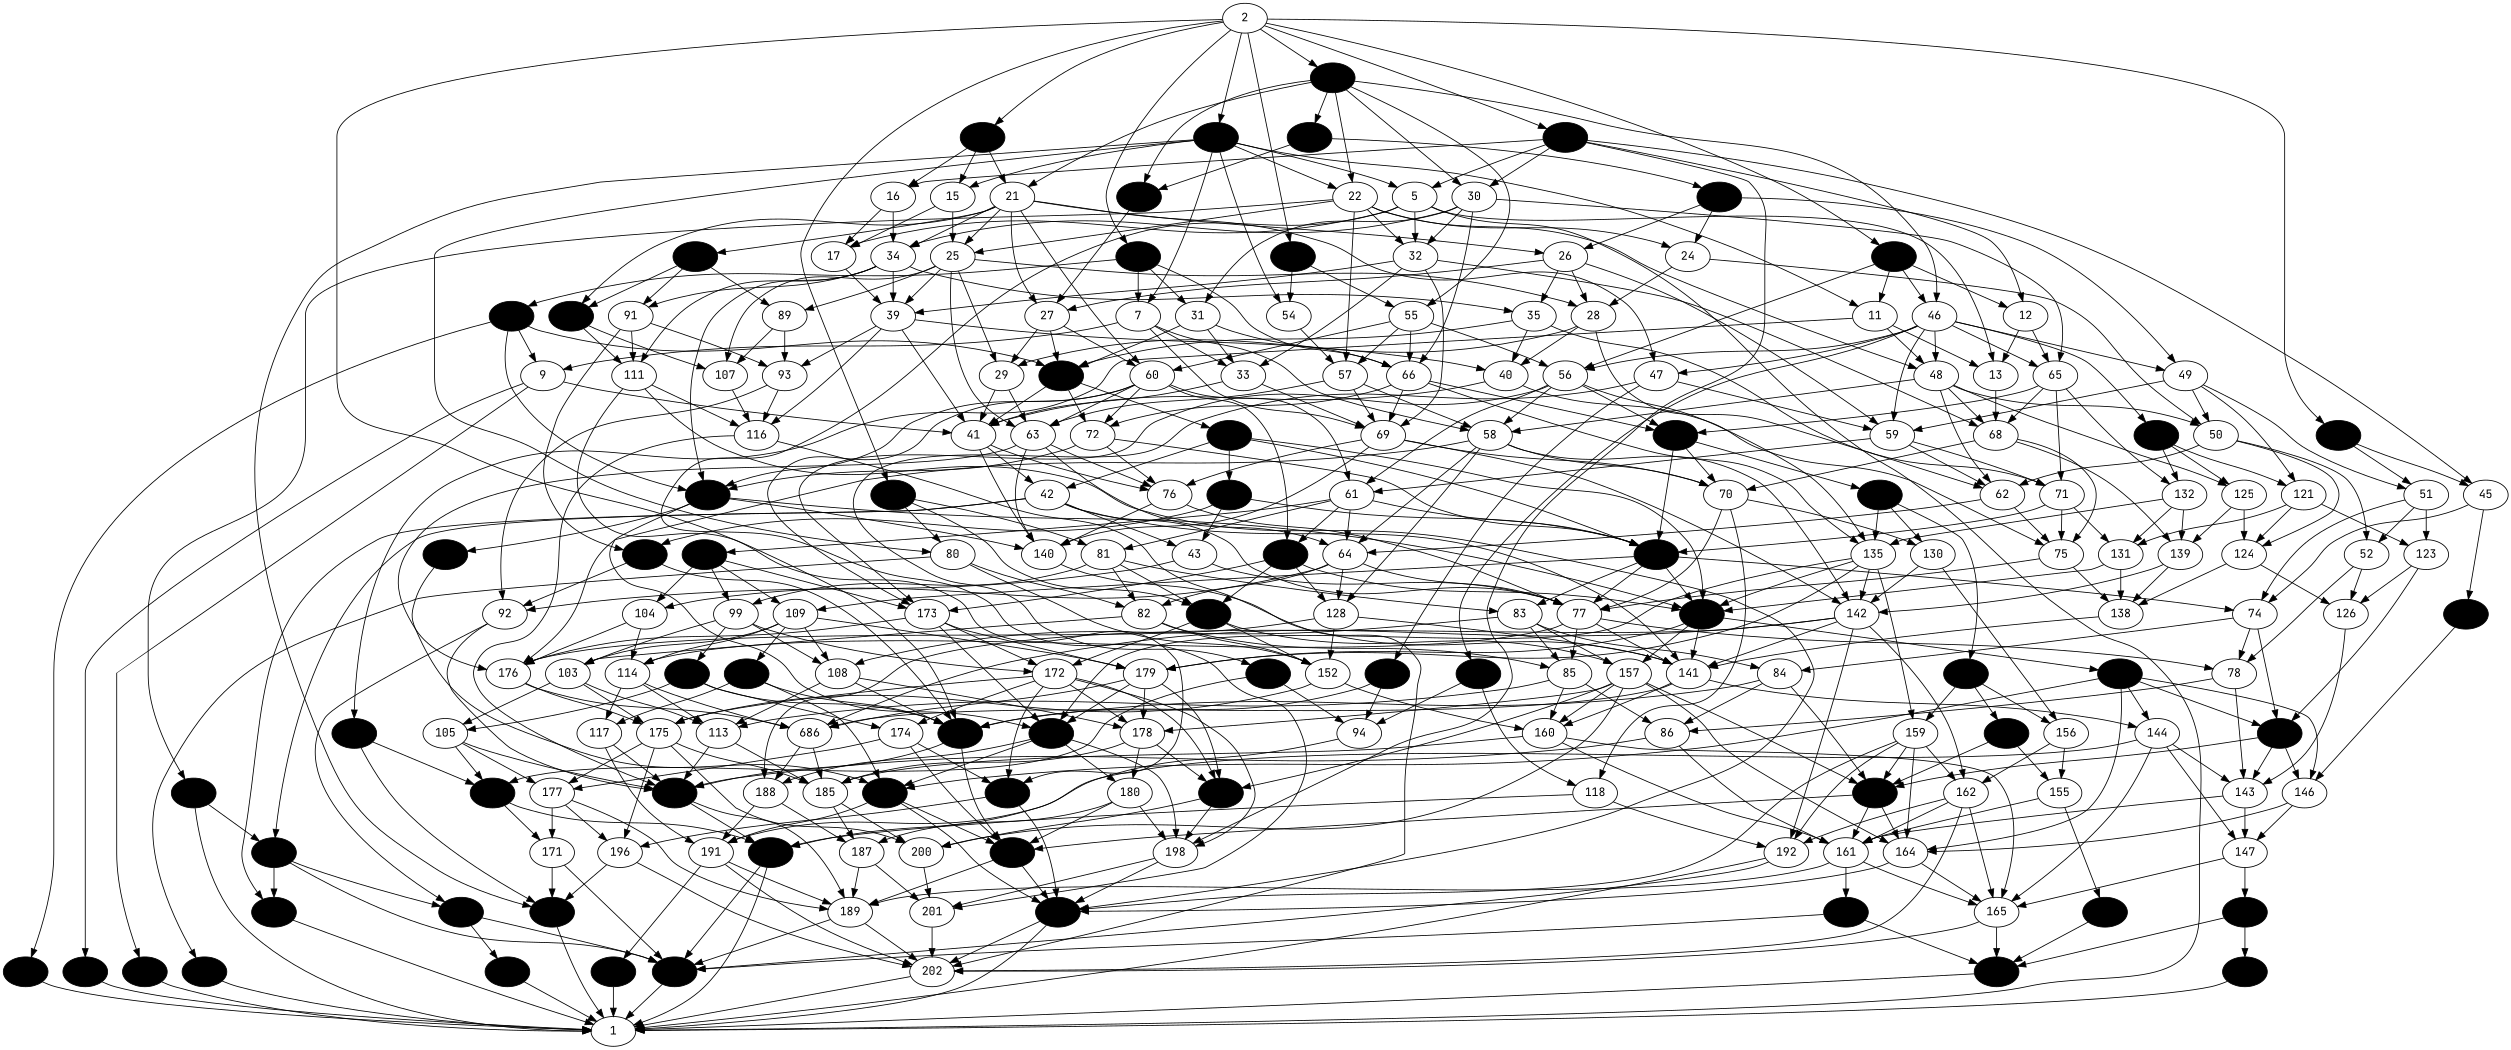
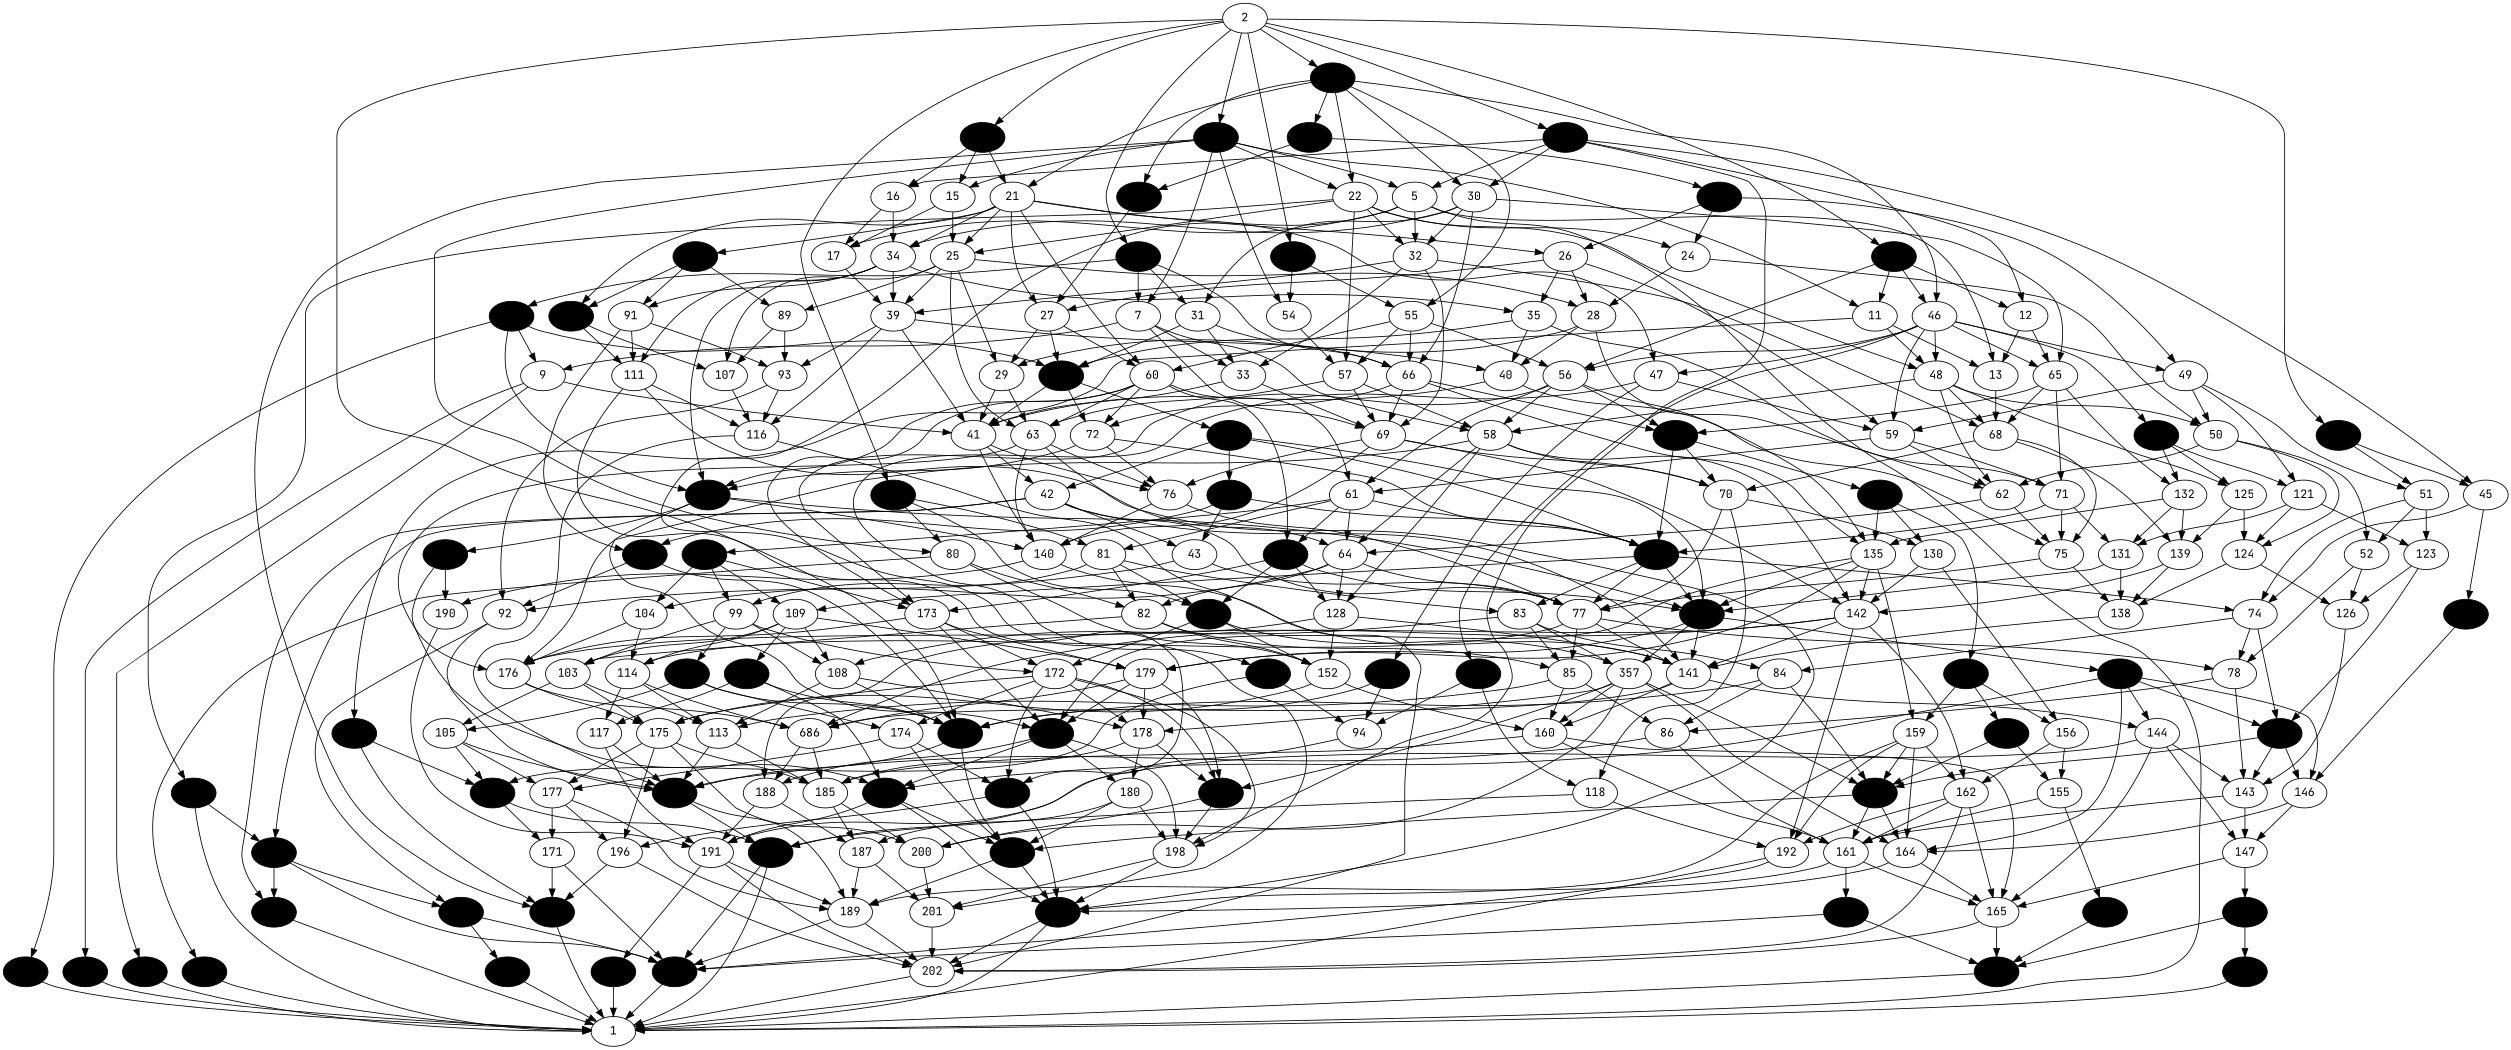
none -> (445, 614)
(1629, 674) -> (1629, 674)
